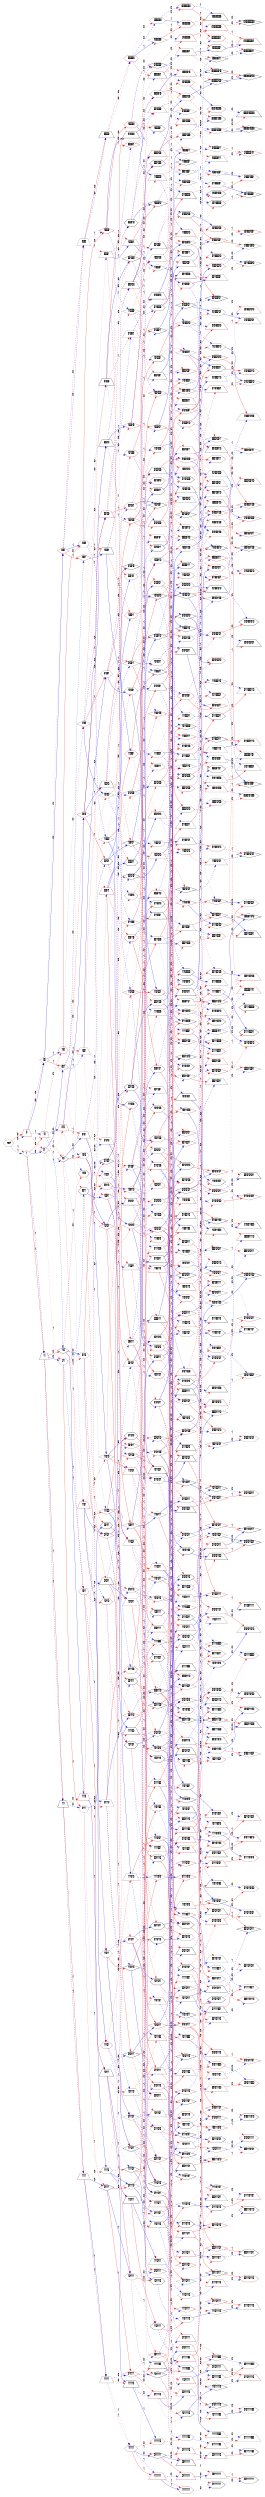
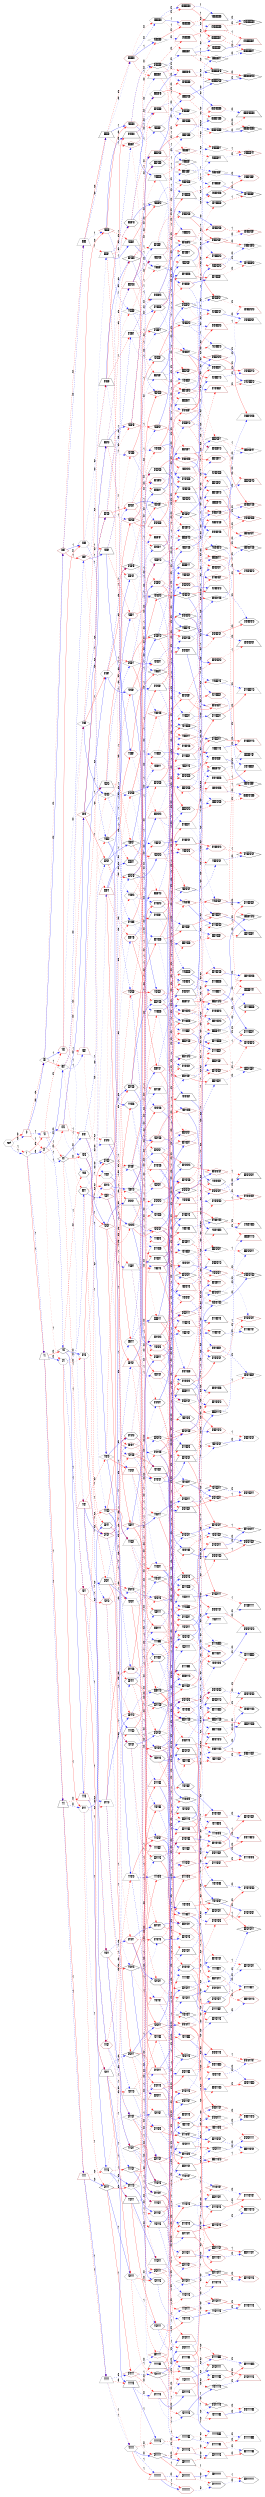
none -> (117, 128)
(202, 779) -> (198, 782)
